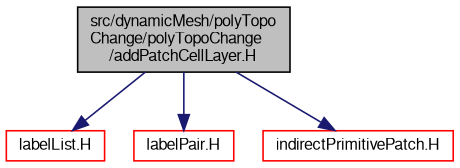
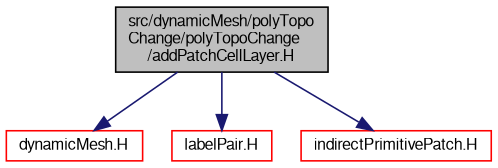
(55, 146) -> (74, 146)
